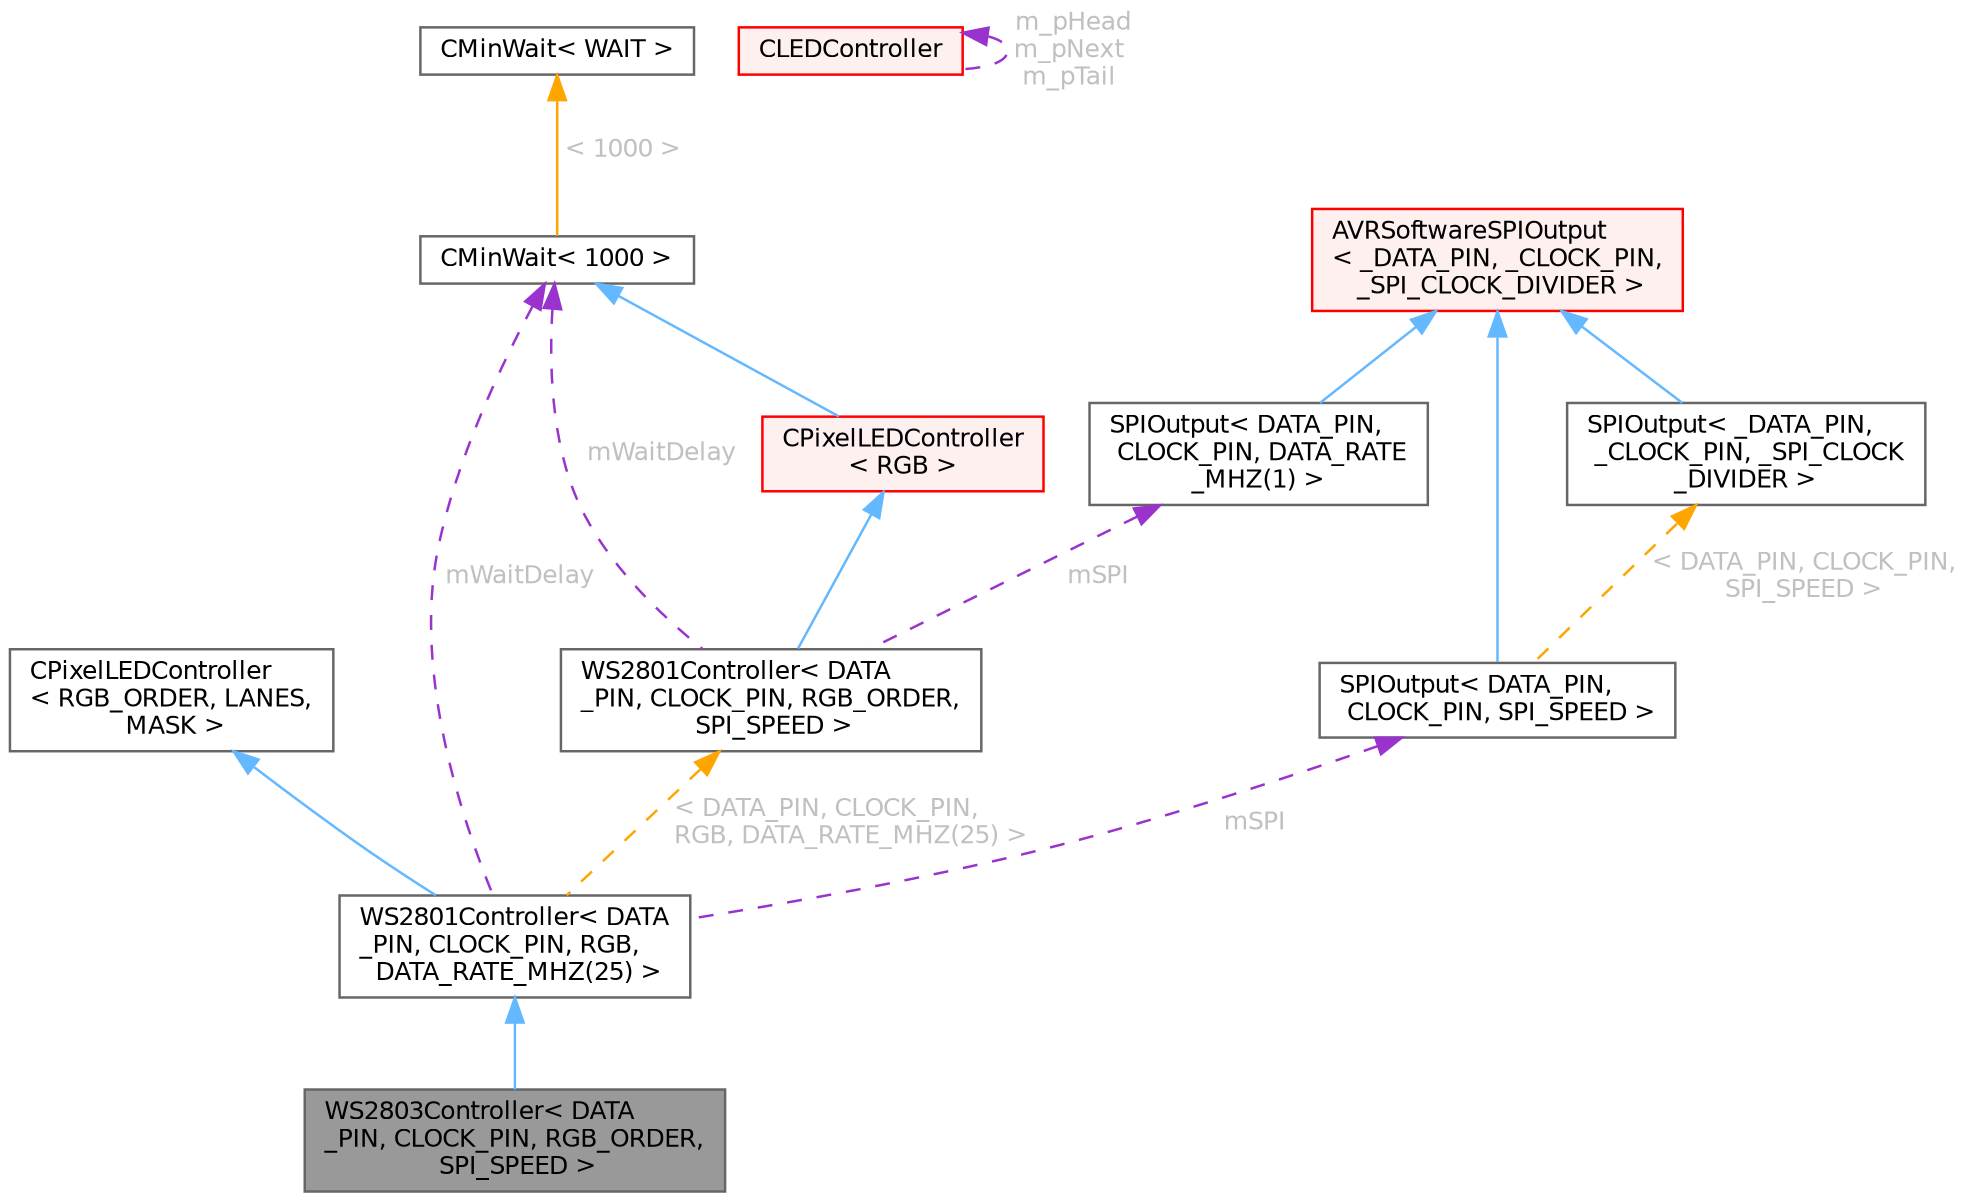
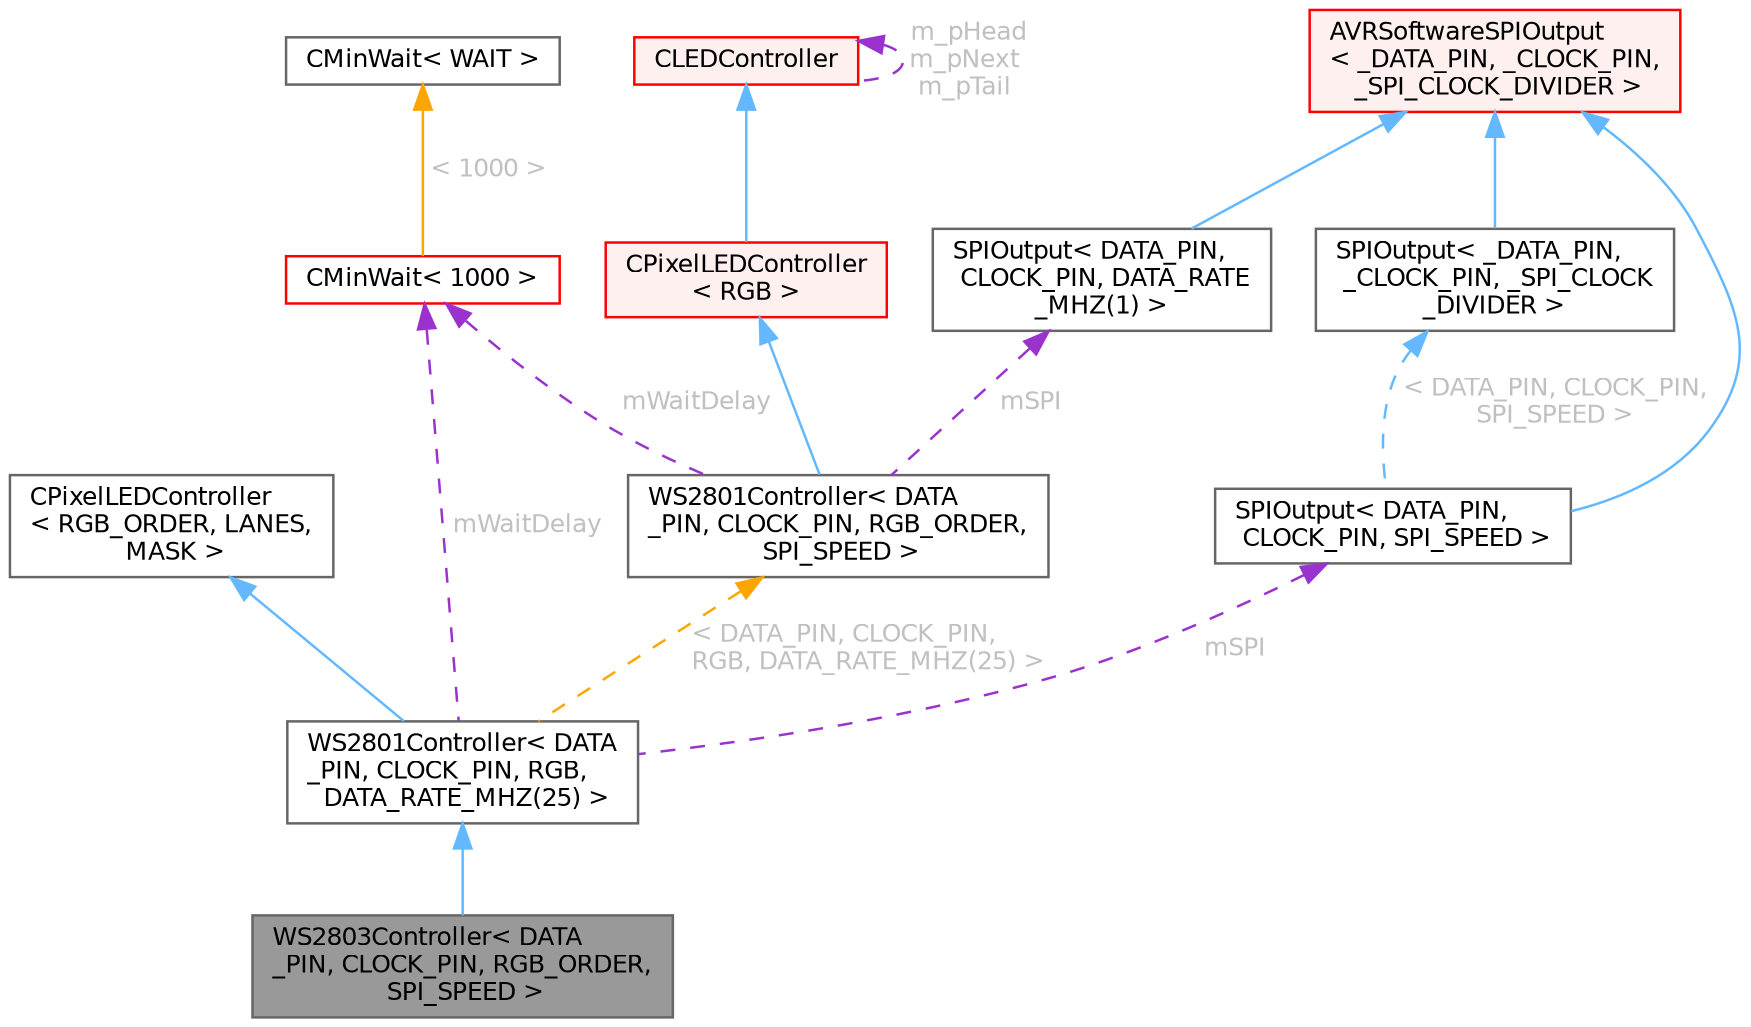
(557, 260) -> (423, 280)
(729, 356) -> (746, 176)
(1605, 593) -> (1385, 416)
